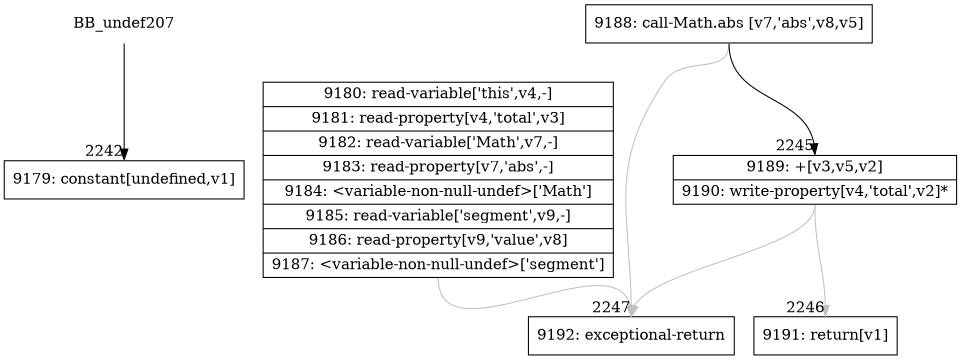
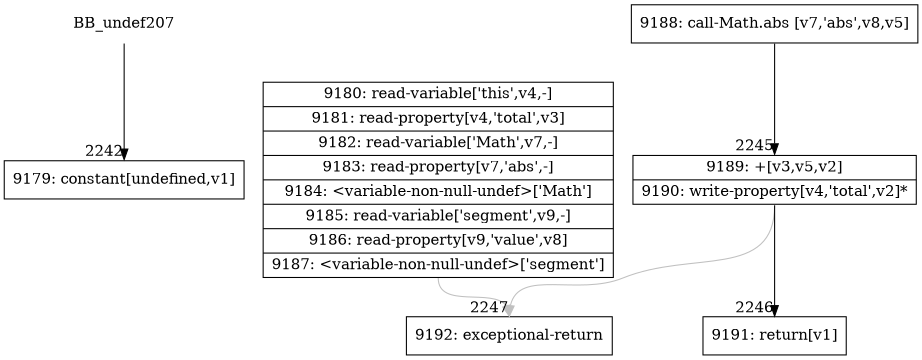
(632, 149) -> none
(819, 255) -> (775, 255)
